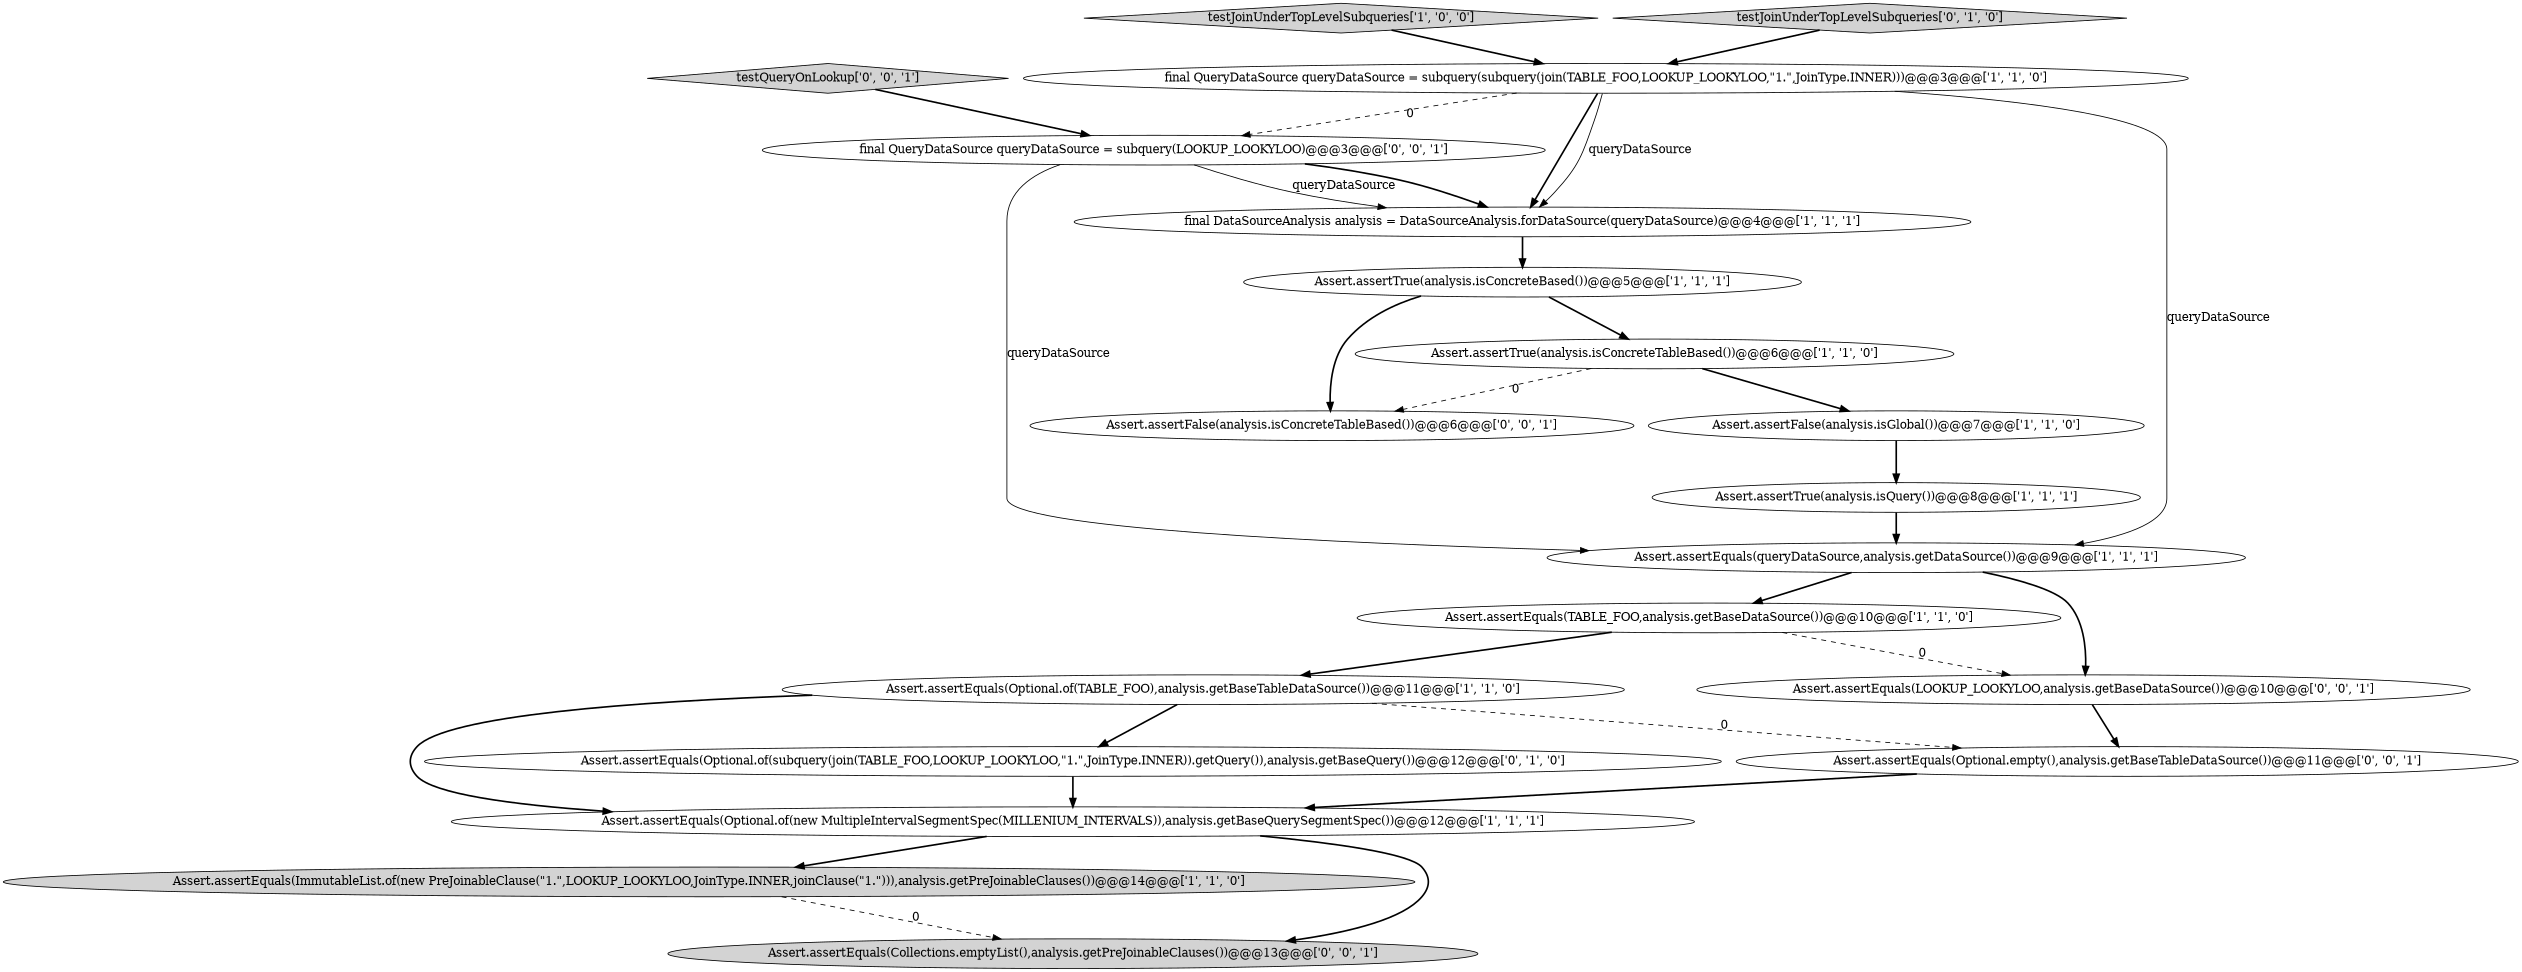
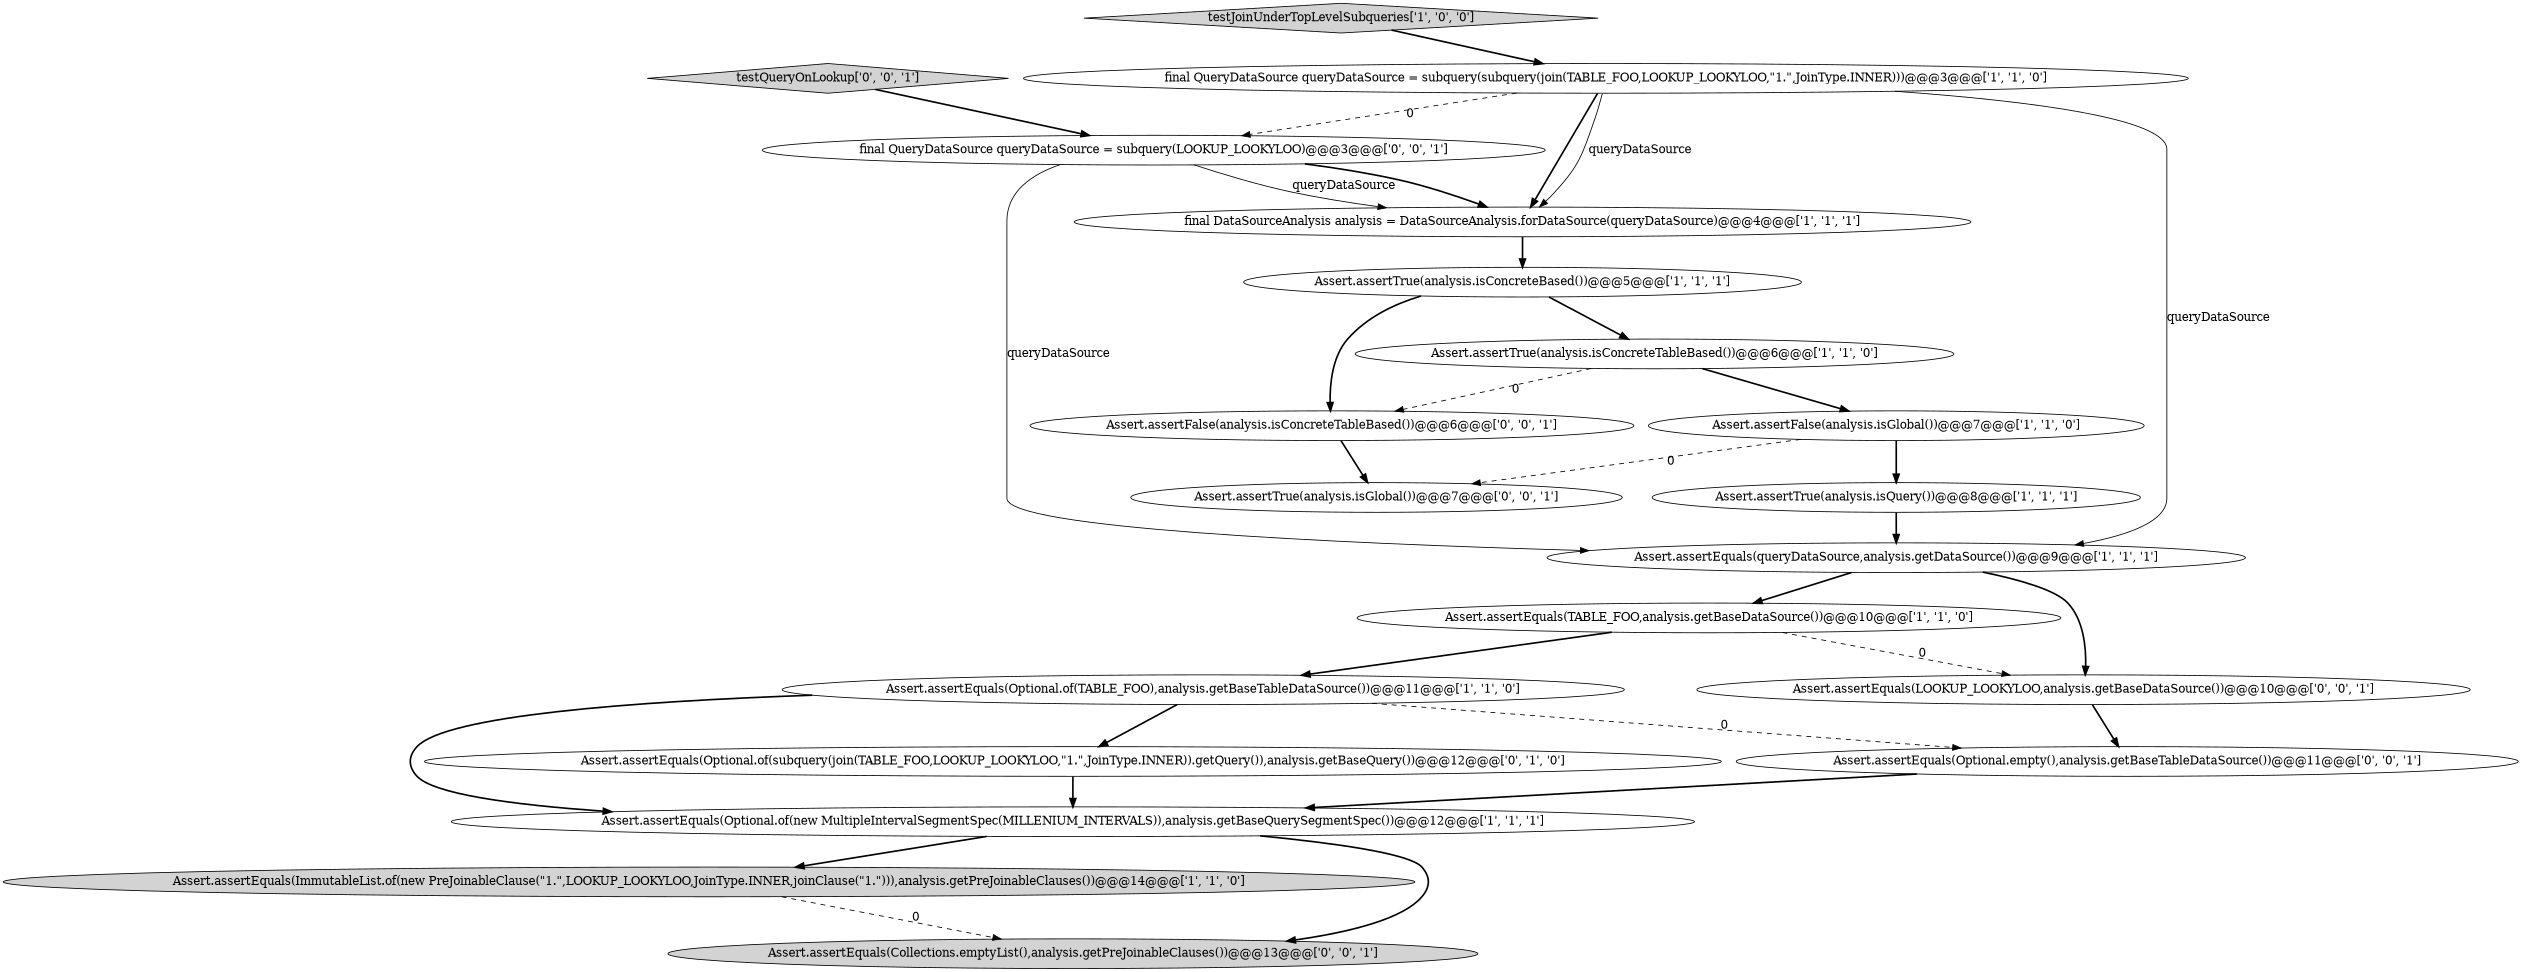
(1870, 18) -> none
none -> (1377, 497)
